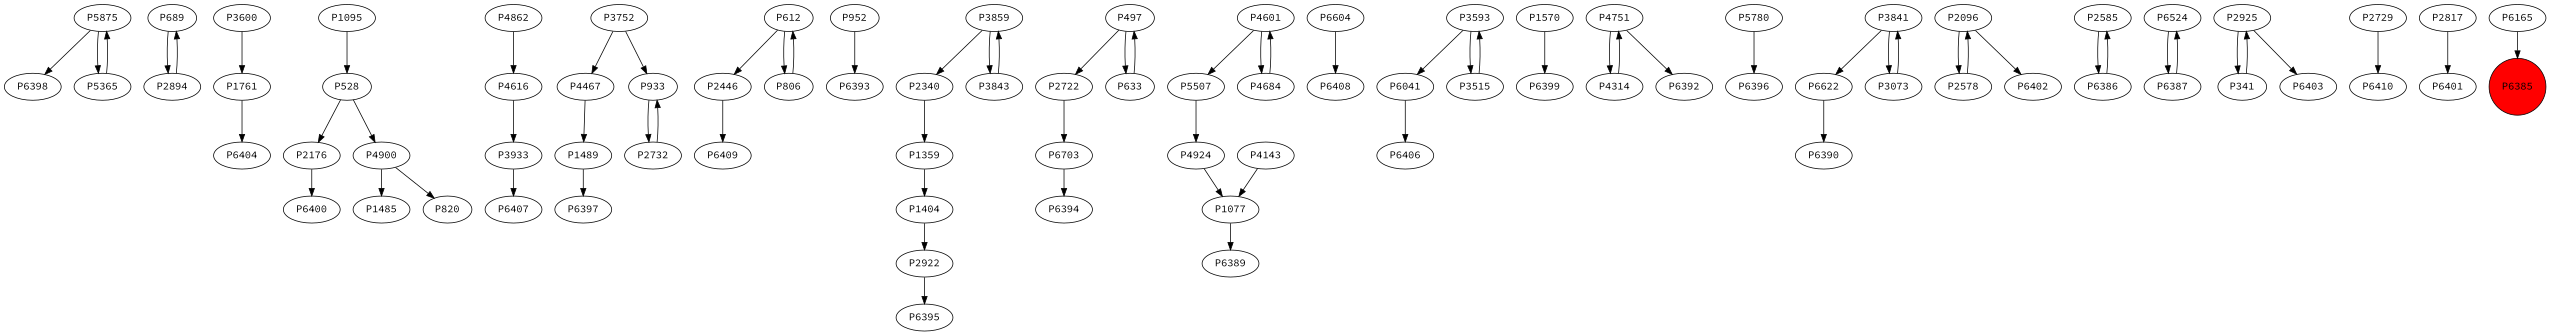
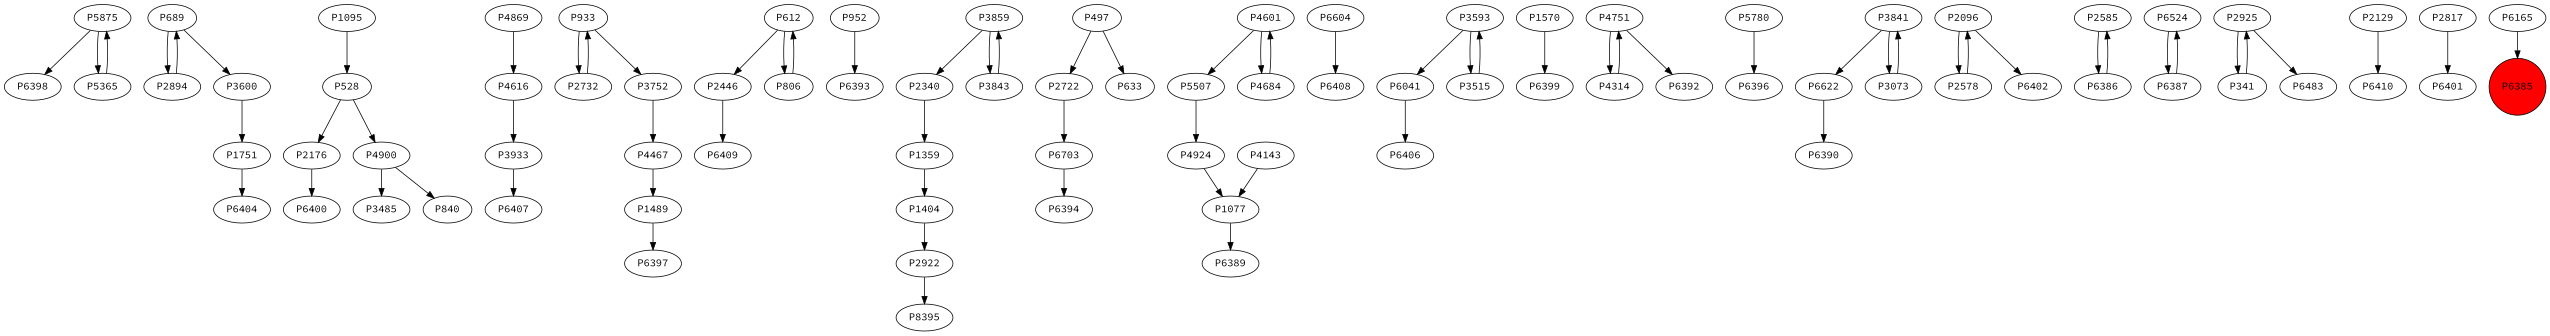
(514, 18) -> (514, 18)
(2378, 18) -> (2378, 18)
(634, 49) -> (615, 50)
none -> (204, 50)
(1135, 56) -> none
(242, 87) -> (242, 156)
(2308, 87) -> (2308, 87)
(382, 210) -> (382, 210)
(448, 210) -> (448, 210)
(925, 318) -> (925, 318)
